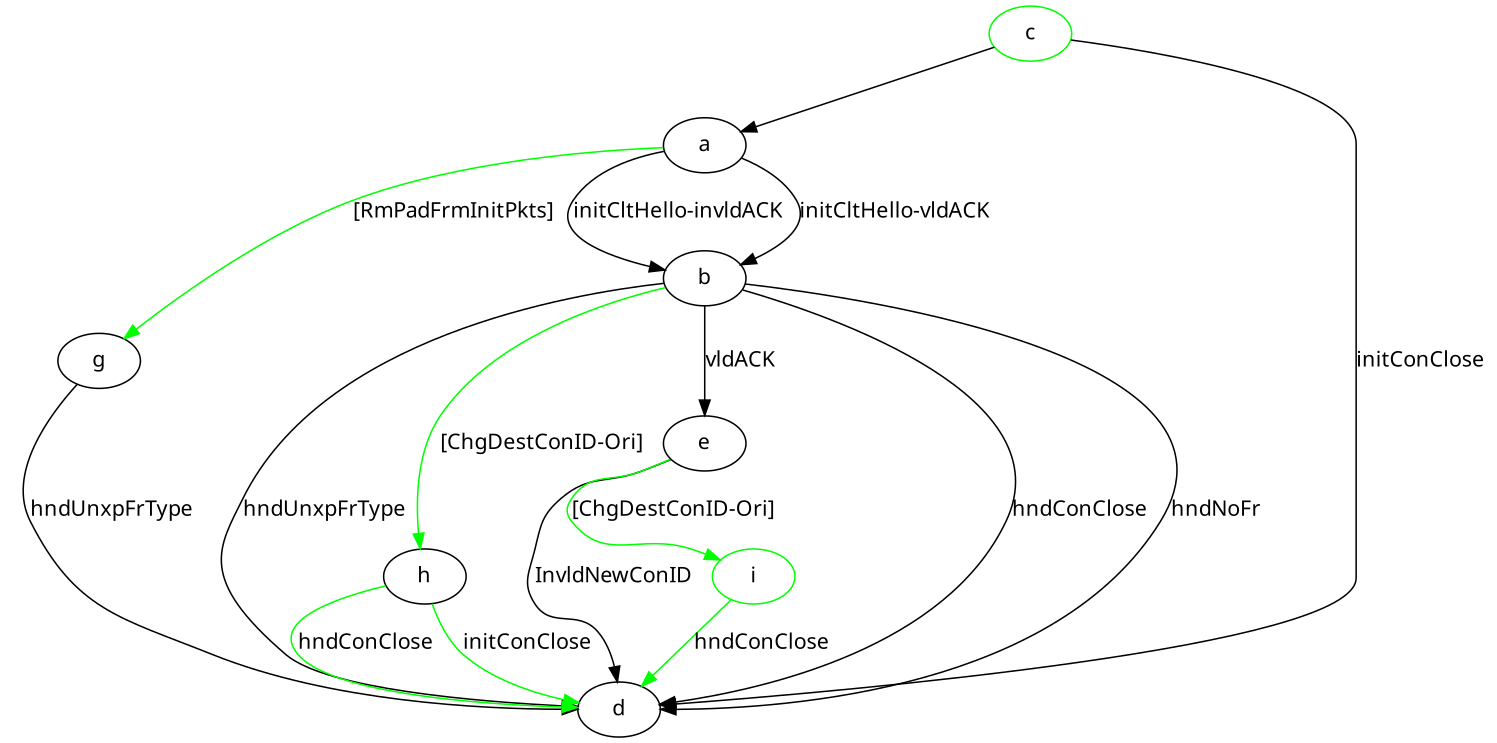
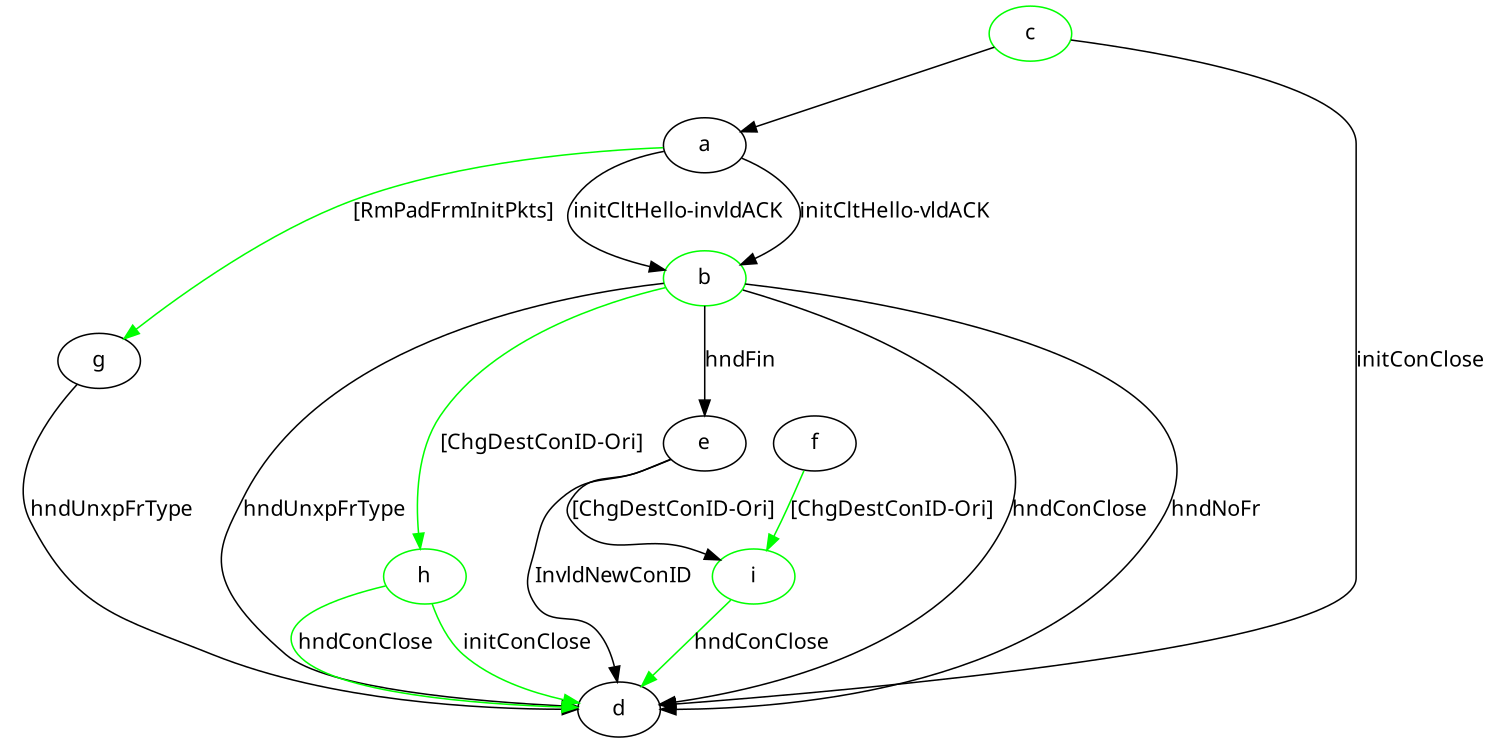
(705, 278) -> (705, 278)
(744, 361) -> (744, 361)
none -> (815, 443)
(575, 525) -> (575, 525)
(425, 576) -> (425, 576)
